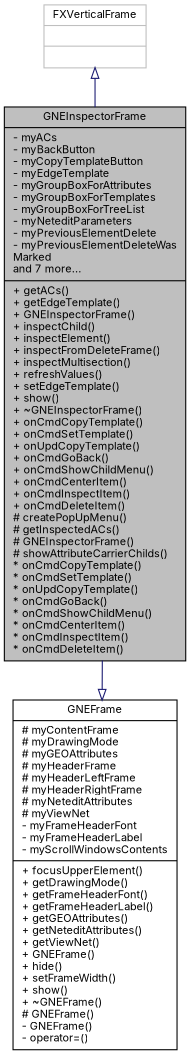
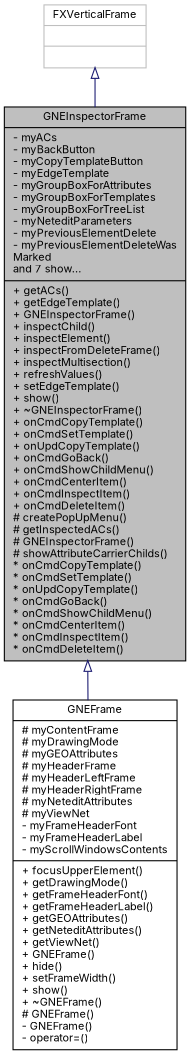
(48, 269) -> (48, 269)
(102, 675) -> (88, 686)
